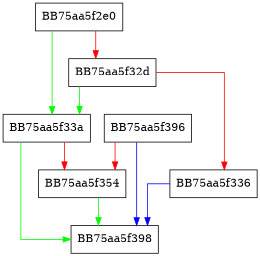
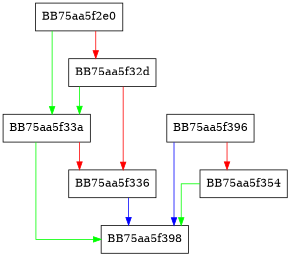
(64, 152) -> (80, 152)
